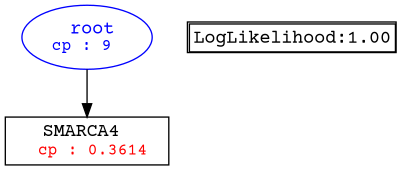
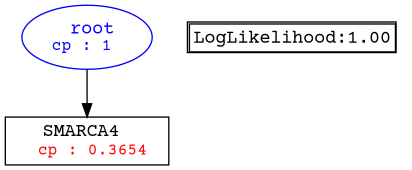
(87, 45) -> (87, 45)
(93, 150) -> (93, 150)
